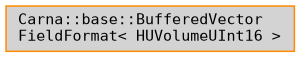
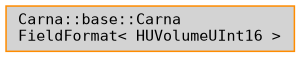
(150, 29) -> (150, 29)
